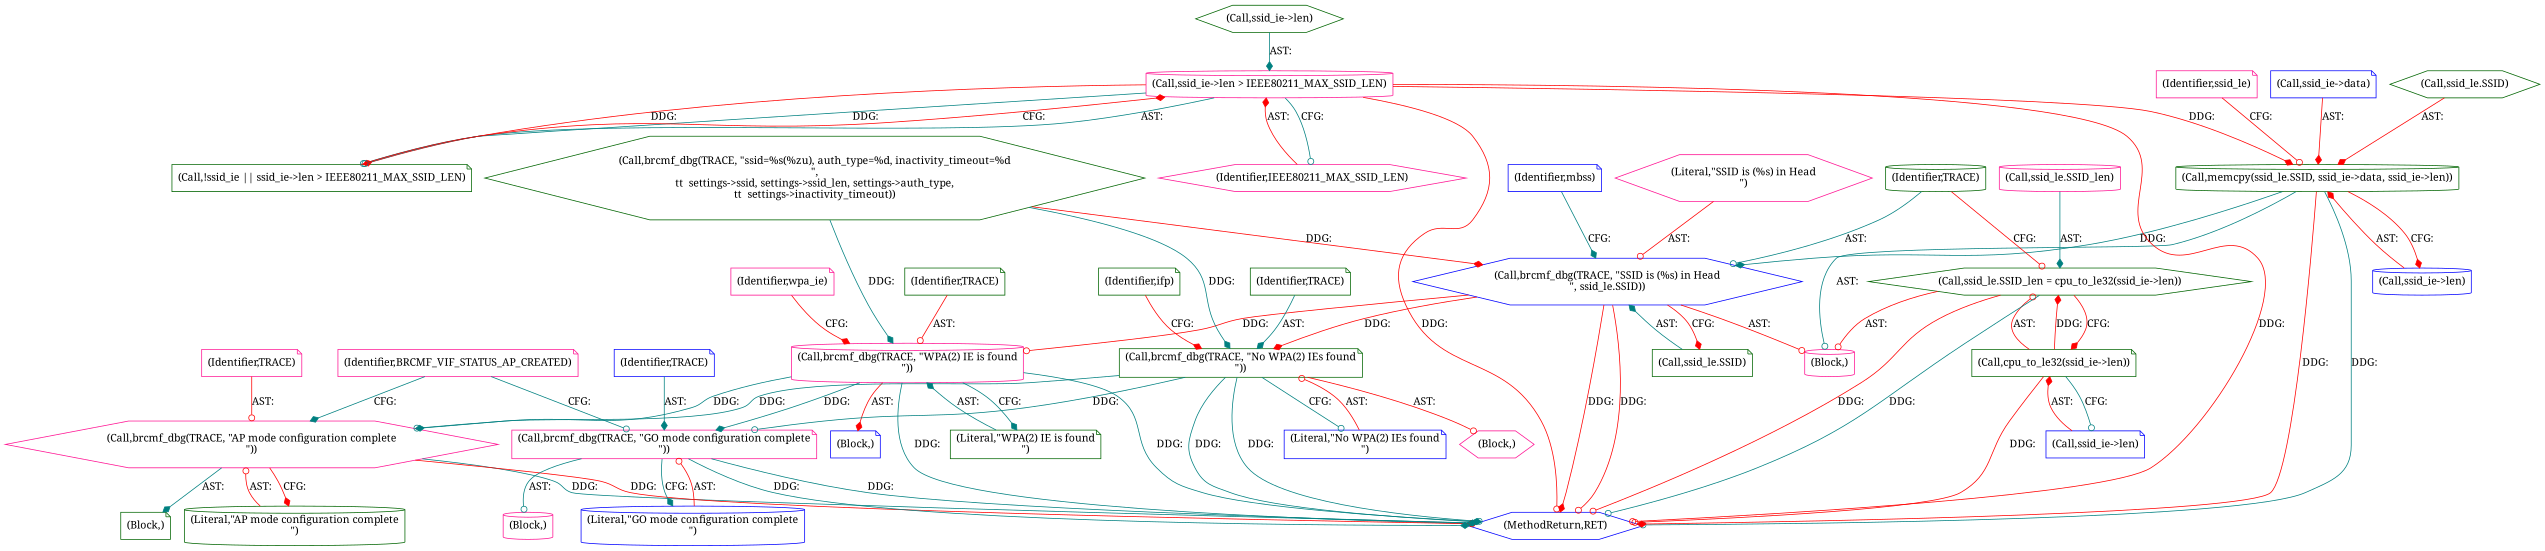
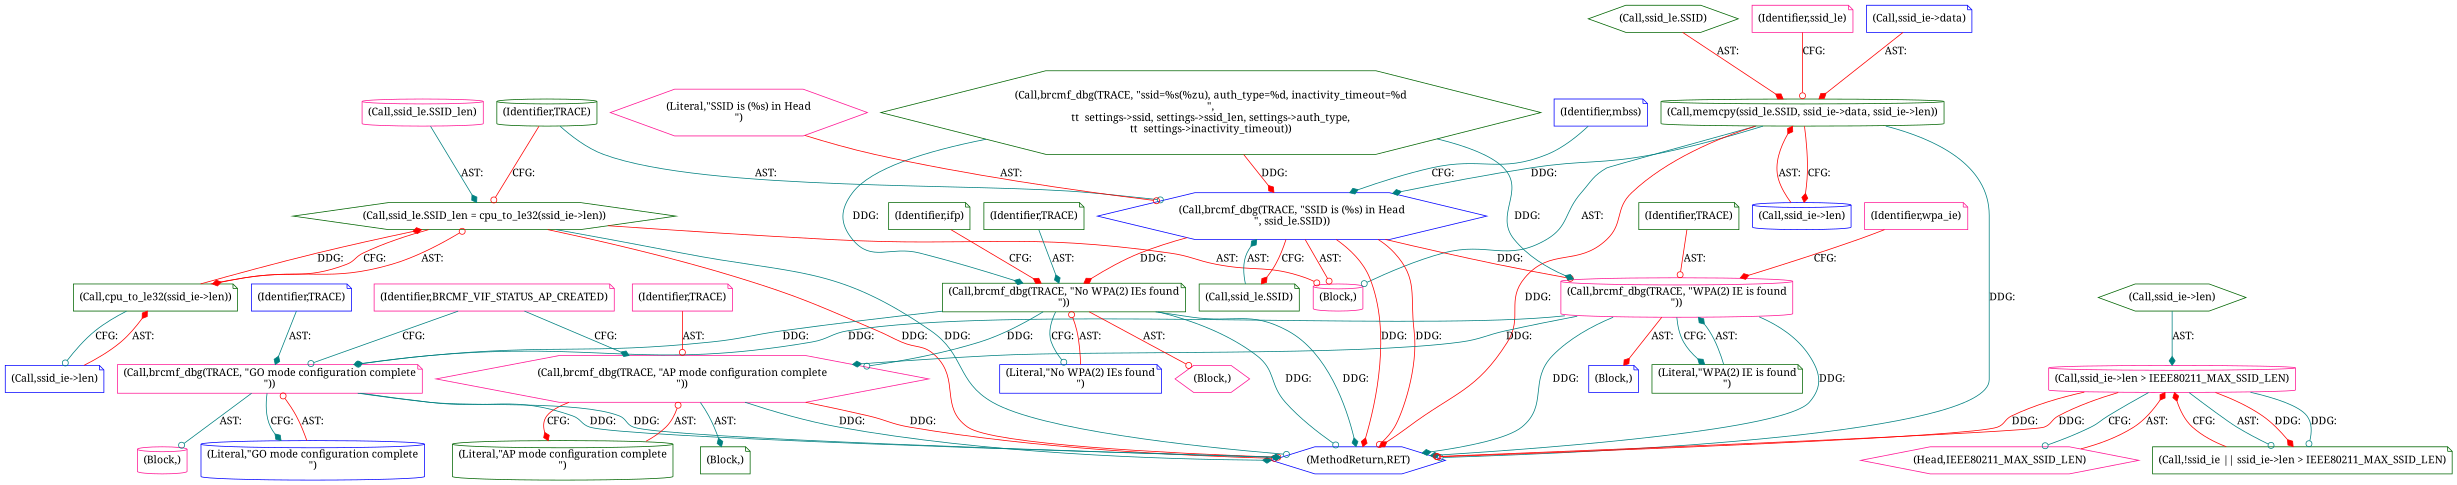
(1979, 99) -> none
(1312, 178) -> (2000, 460)
(1953, 495) -> none
